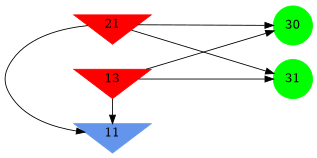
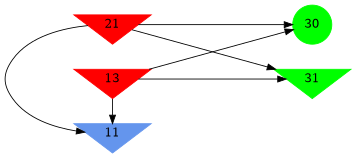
(293, 79) -> (312, 79)
